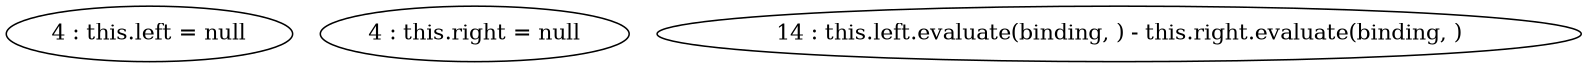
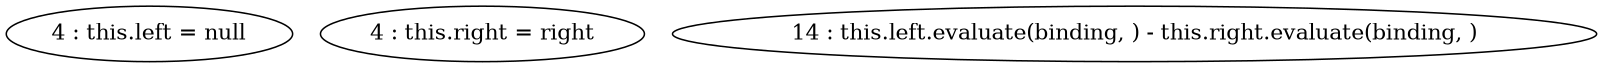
(475, 34) -> (482, 34)
